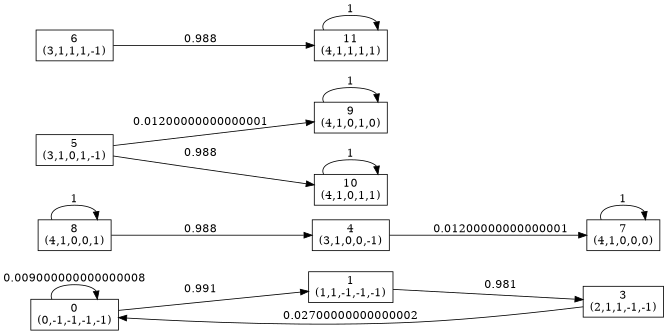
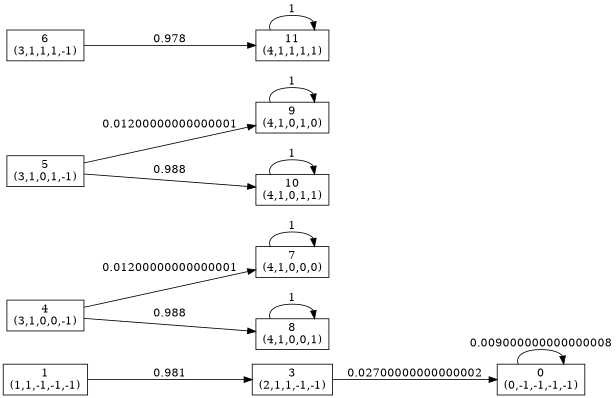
(201, 39) -> (170, 39)
(208, 235) -> (166, 325)
(209, 301) -> none
